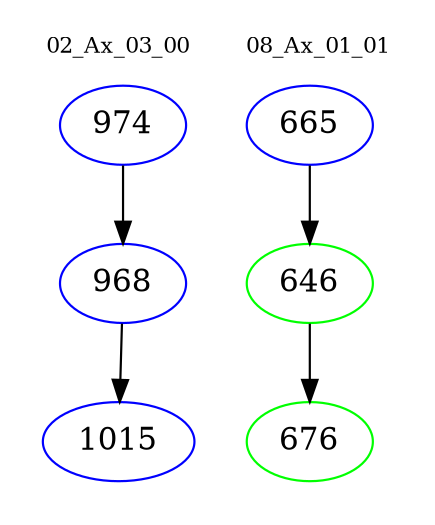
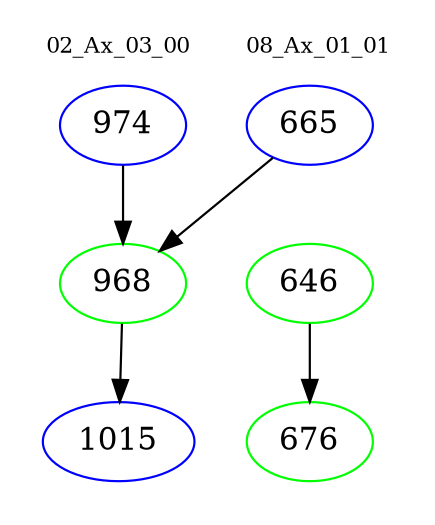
(310, 194) -> (242, 183)
(123, 283) -> (123, 283)
